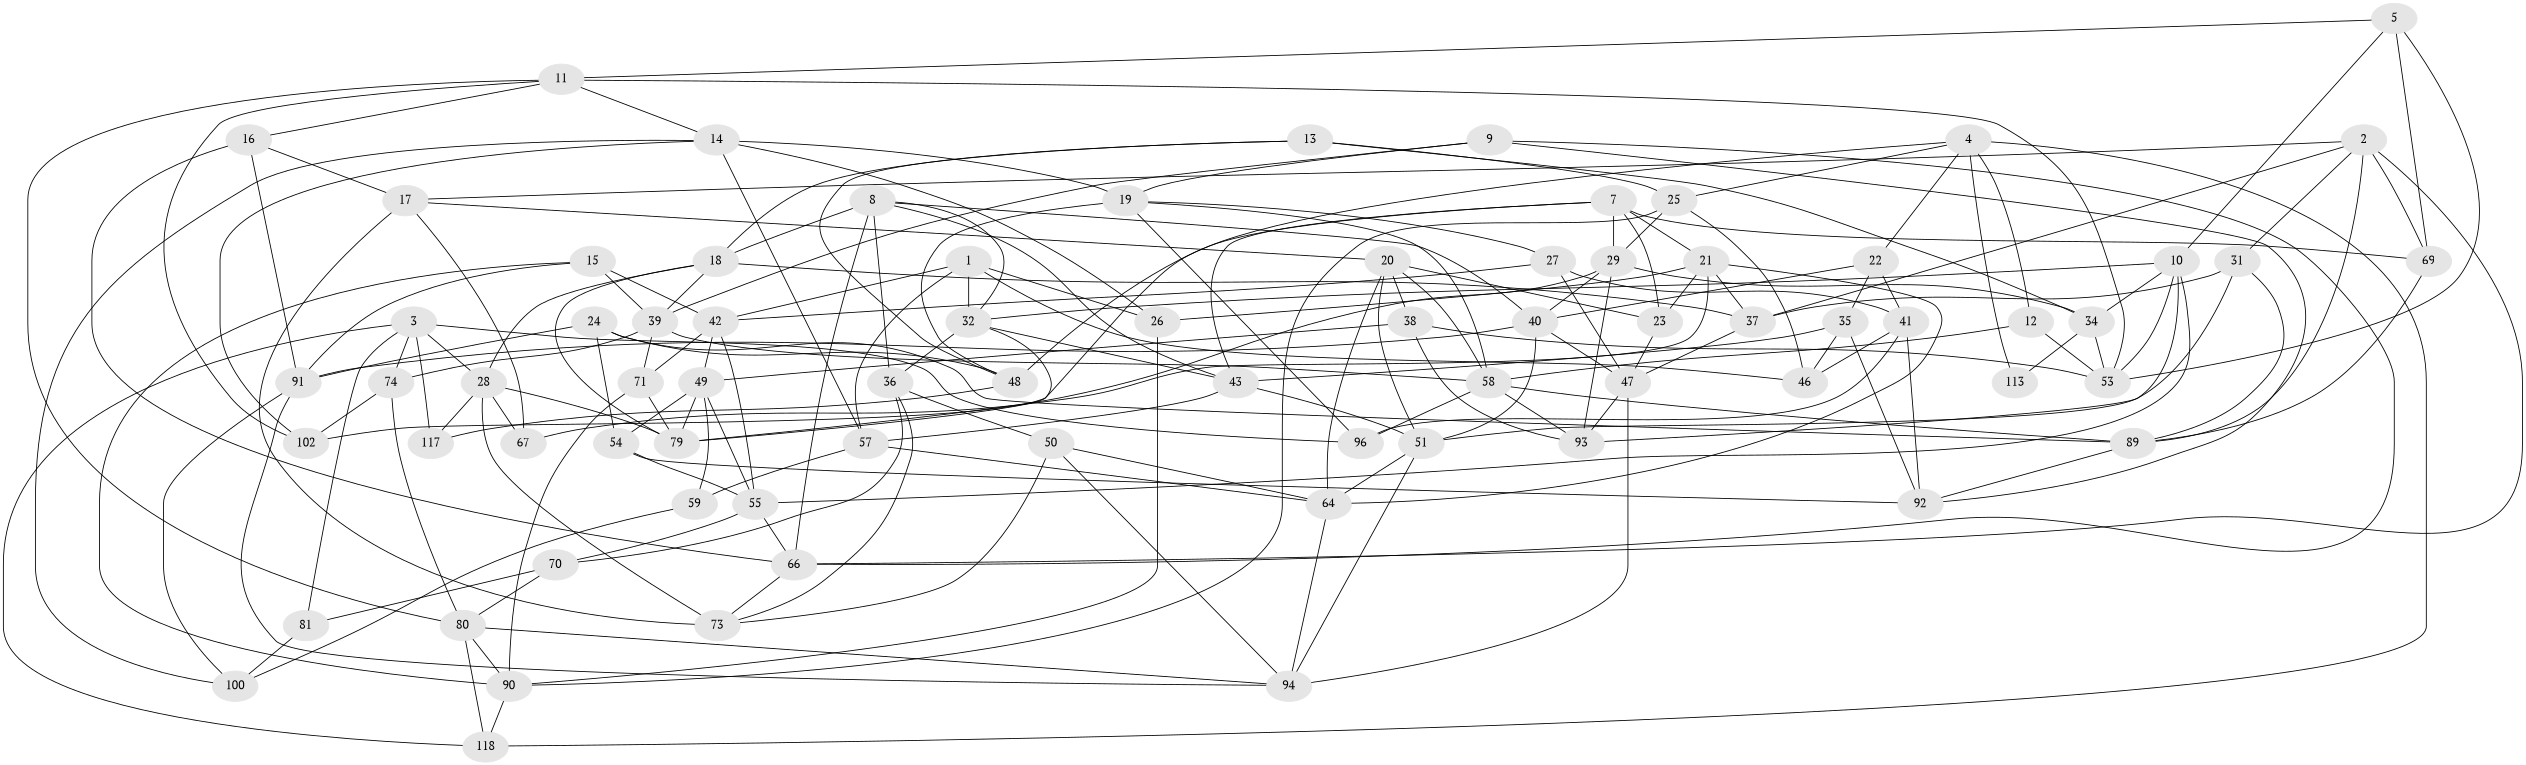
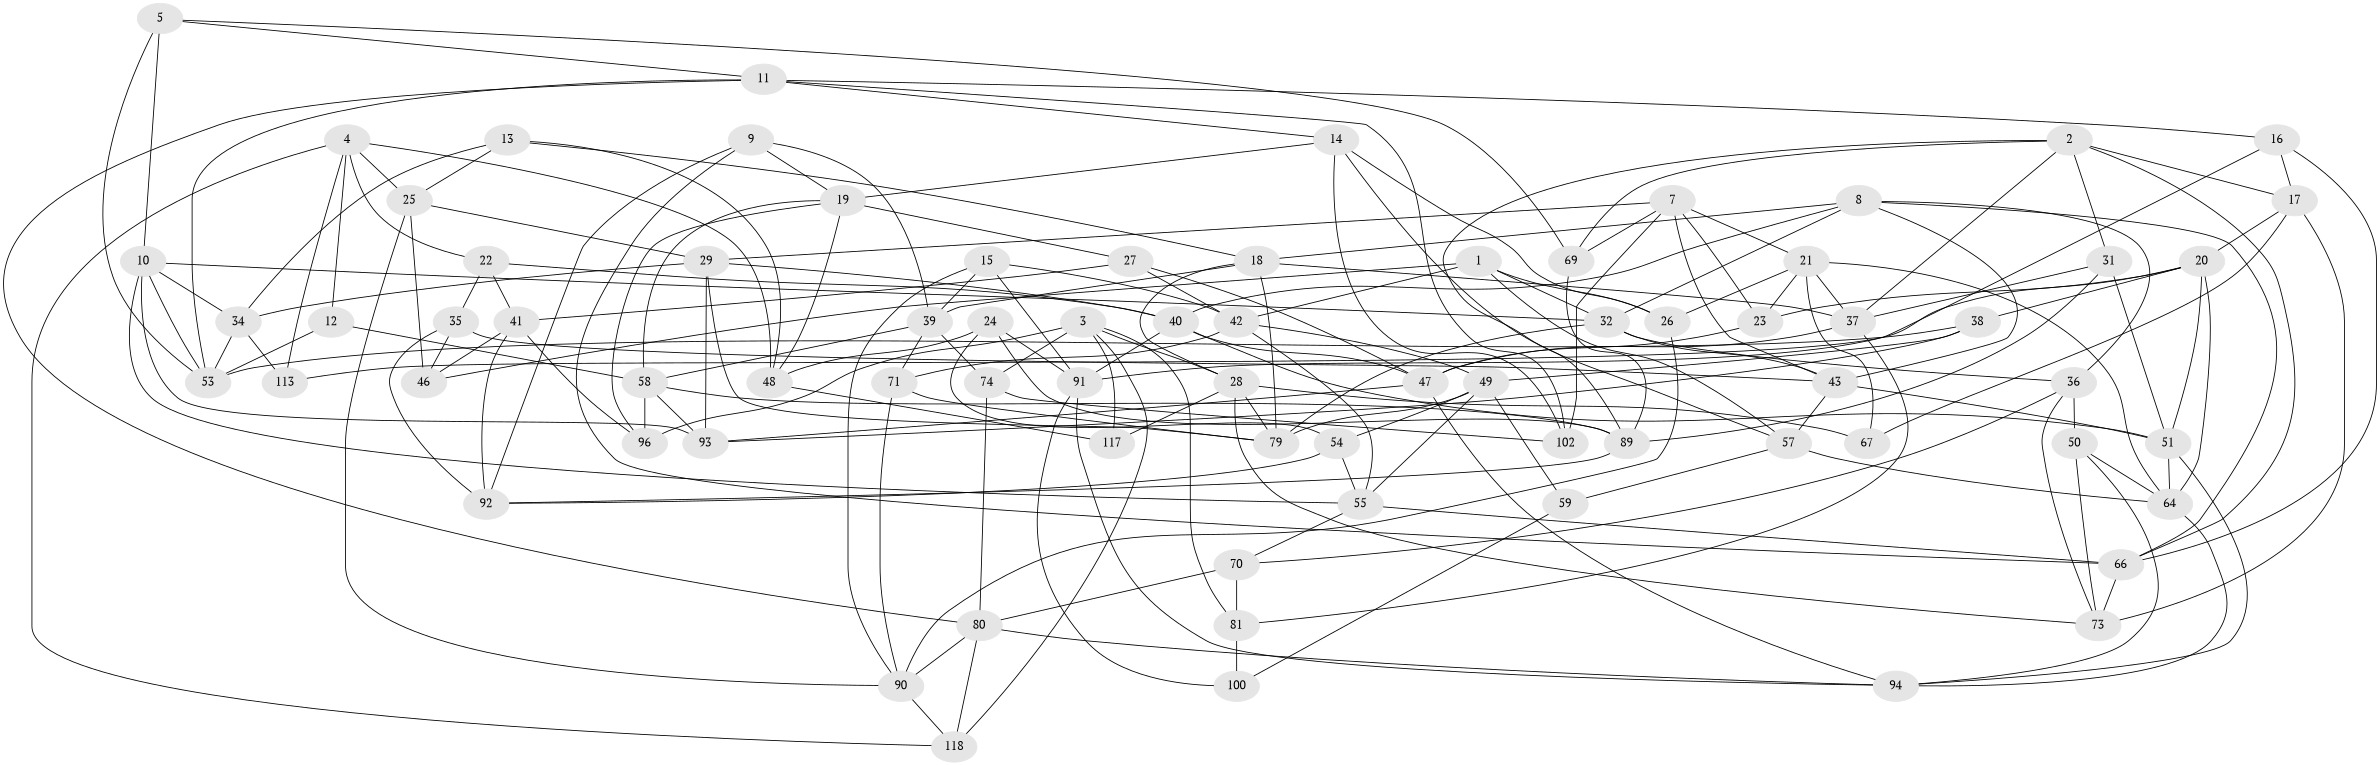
(146, 256) -> none
(1448, 316) -> (1249, 361)
none -> (1656, 561)
